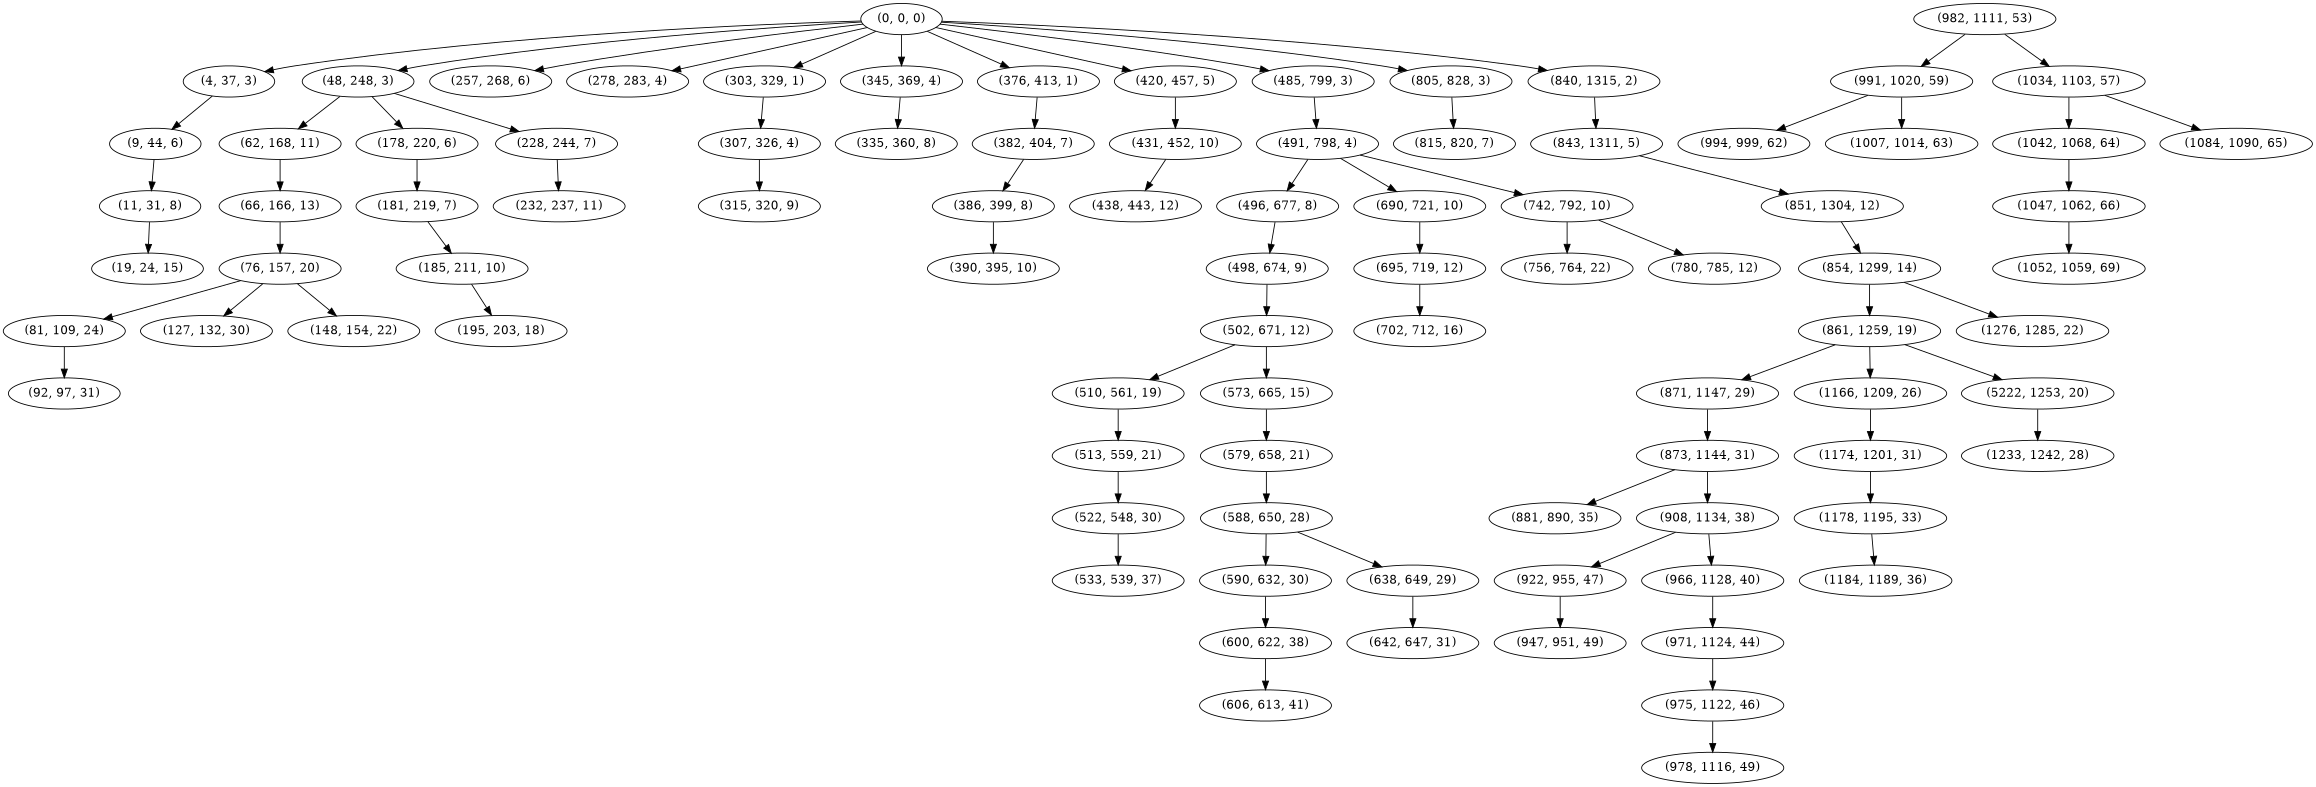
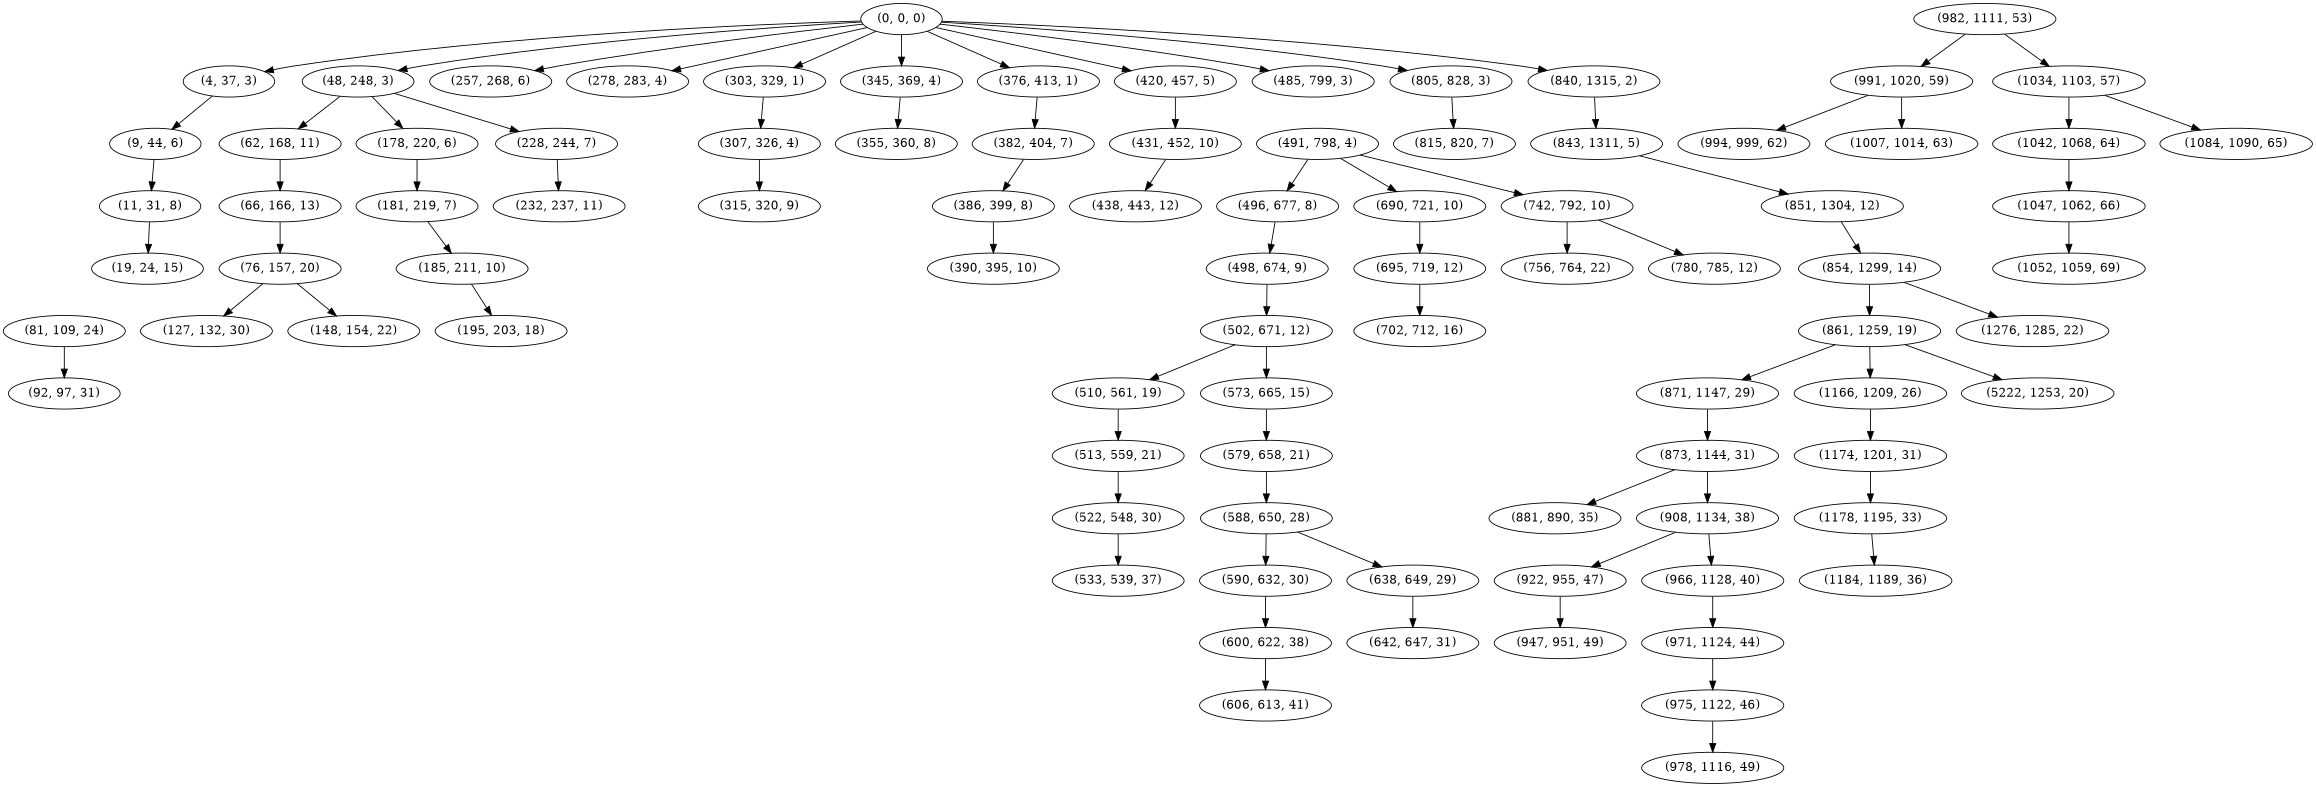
(1315, 108) -> none
(896, 144) -> (896, 144)
(176, 299) -> none
(2038, 456) -> none
